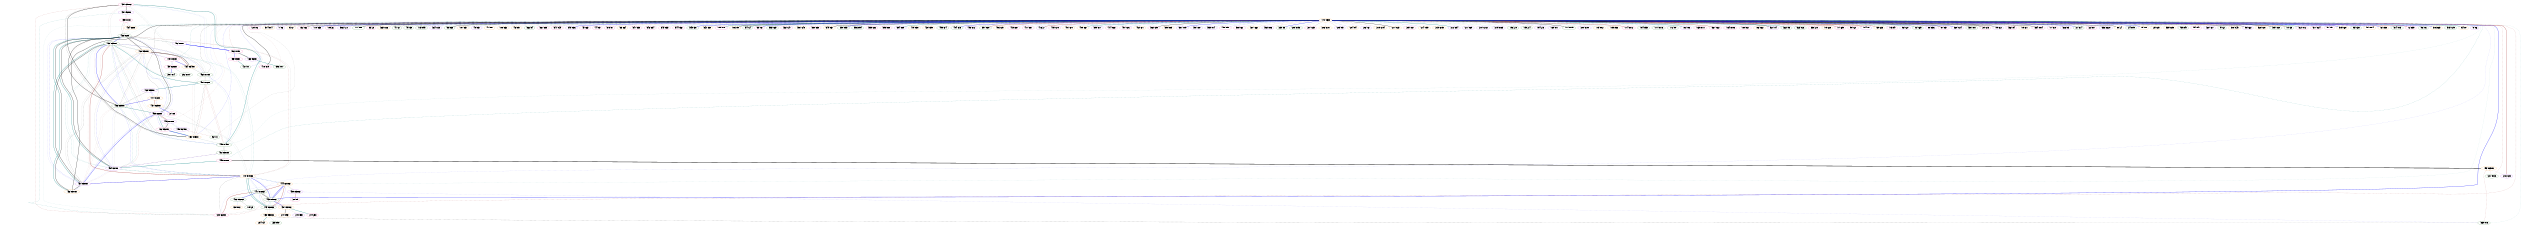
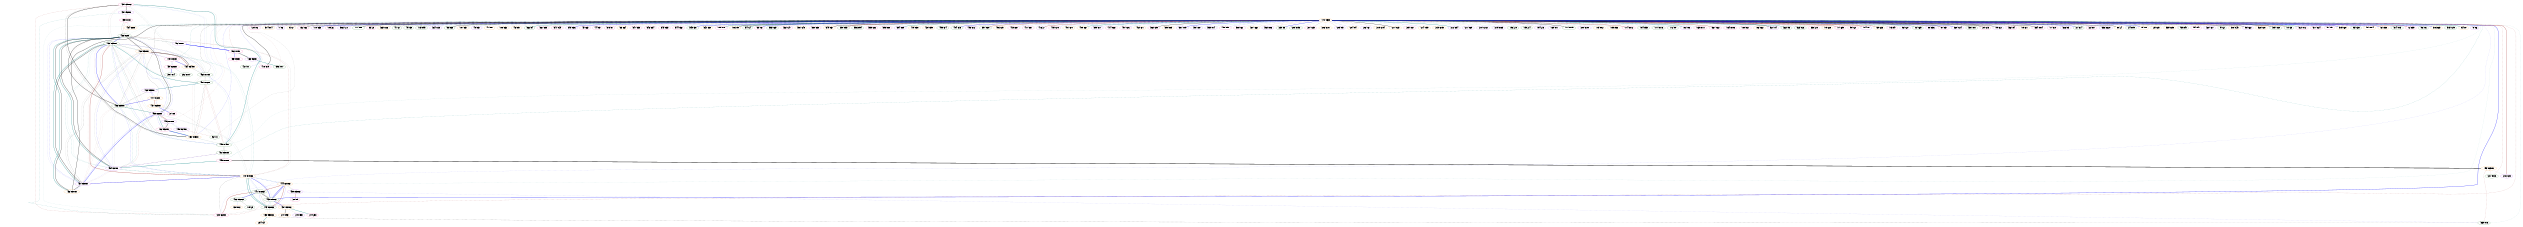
(926, 21) -> (926, 21)
(1083, 21) -> (1083, 21)
(241, 63) -> none
(276, 223) -> none
